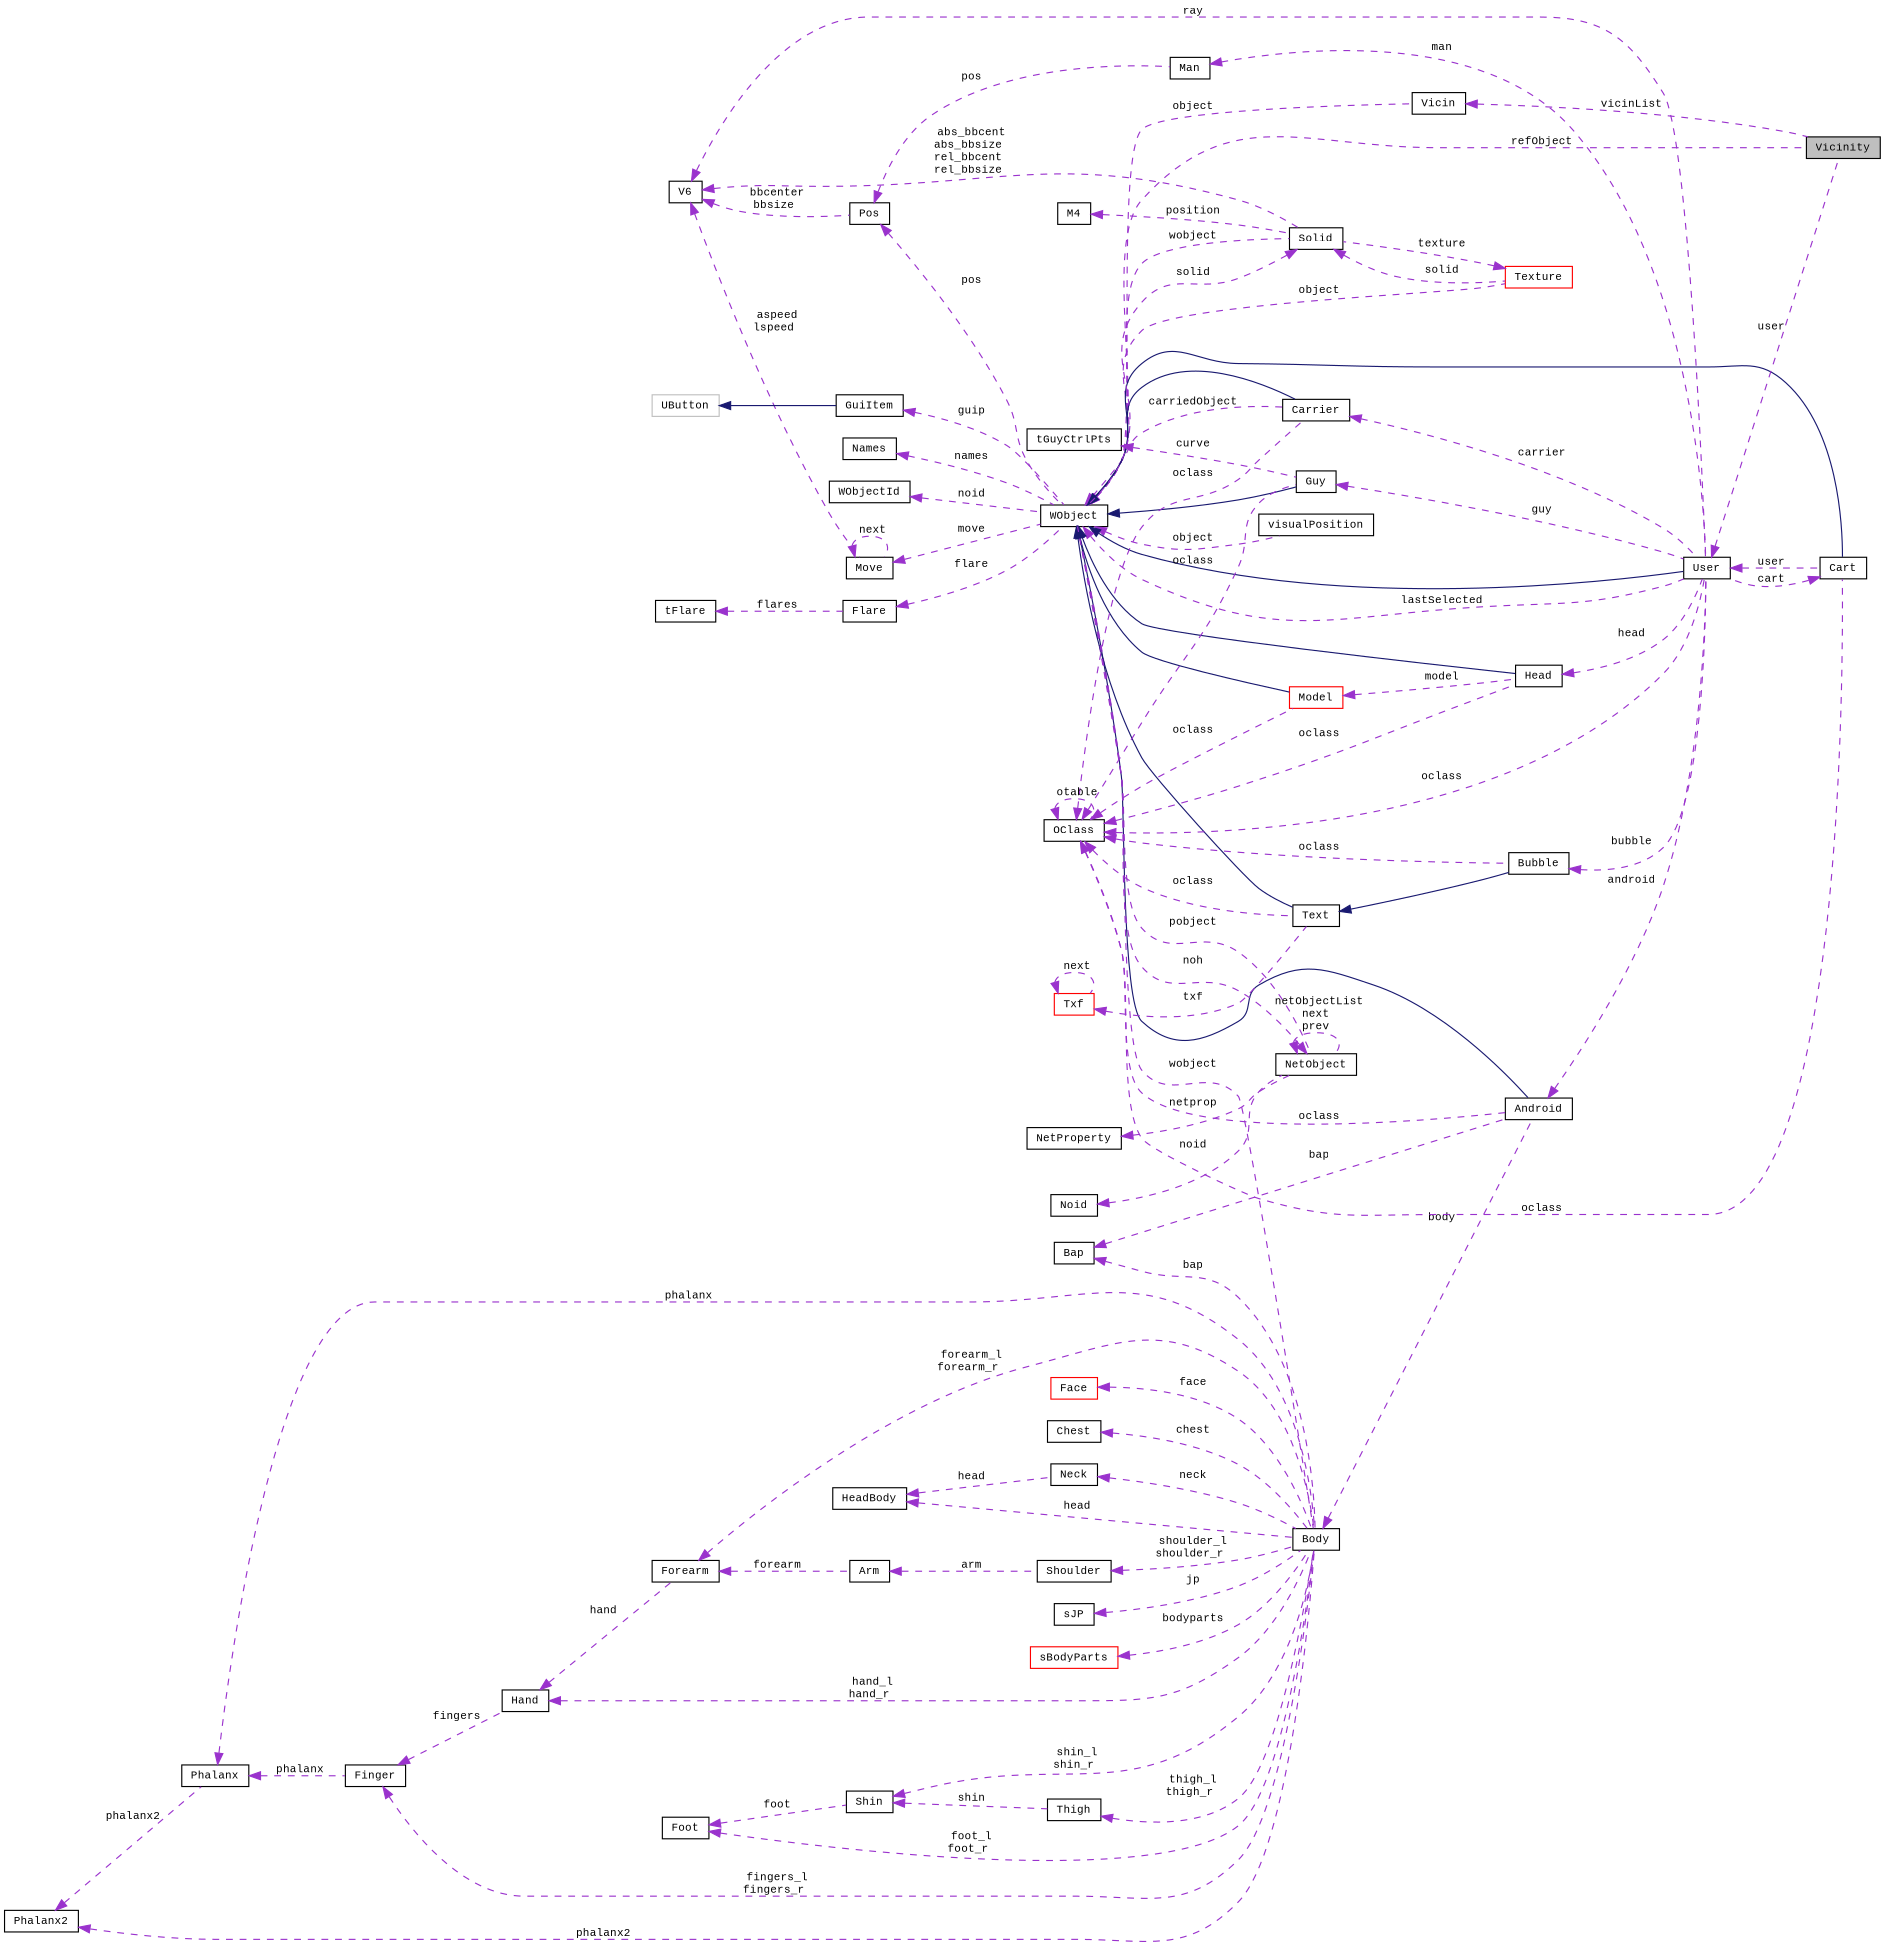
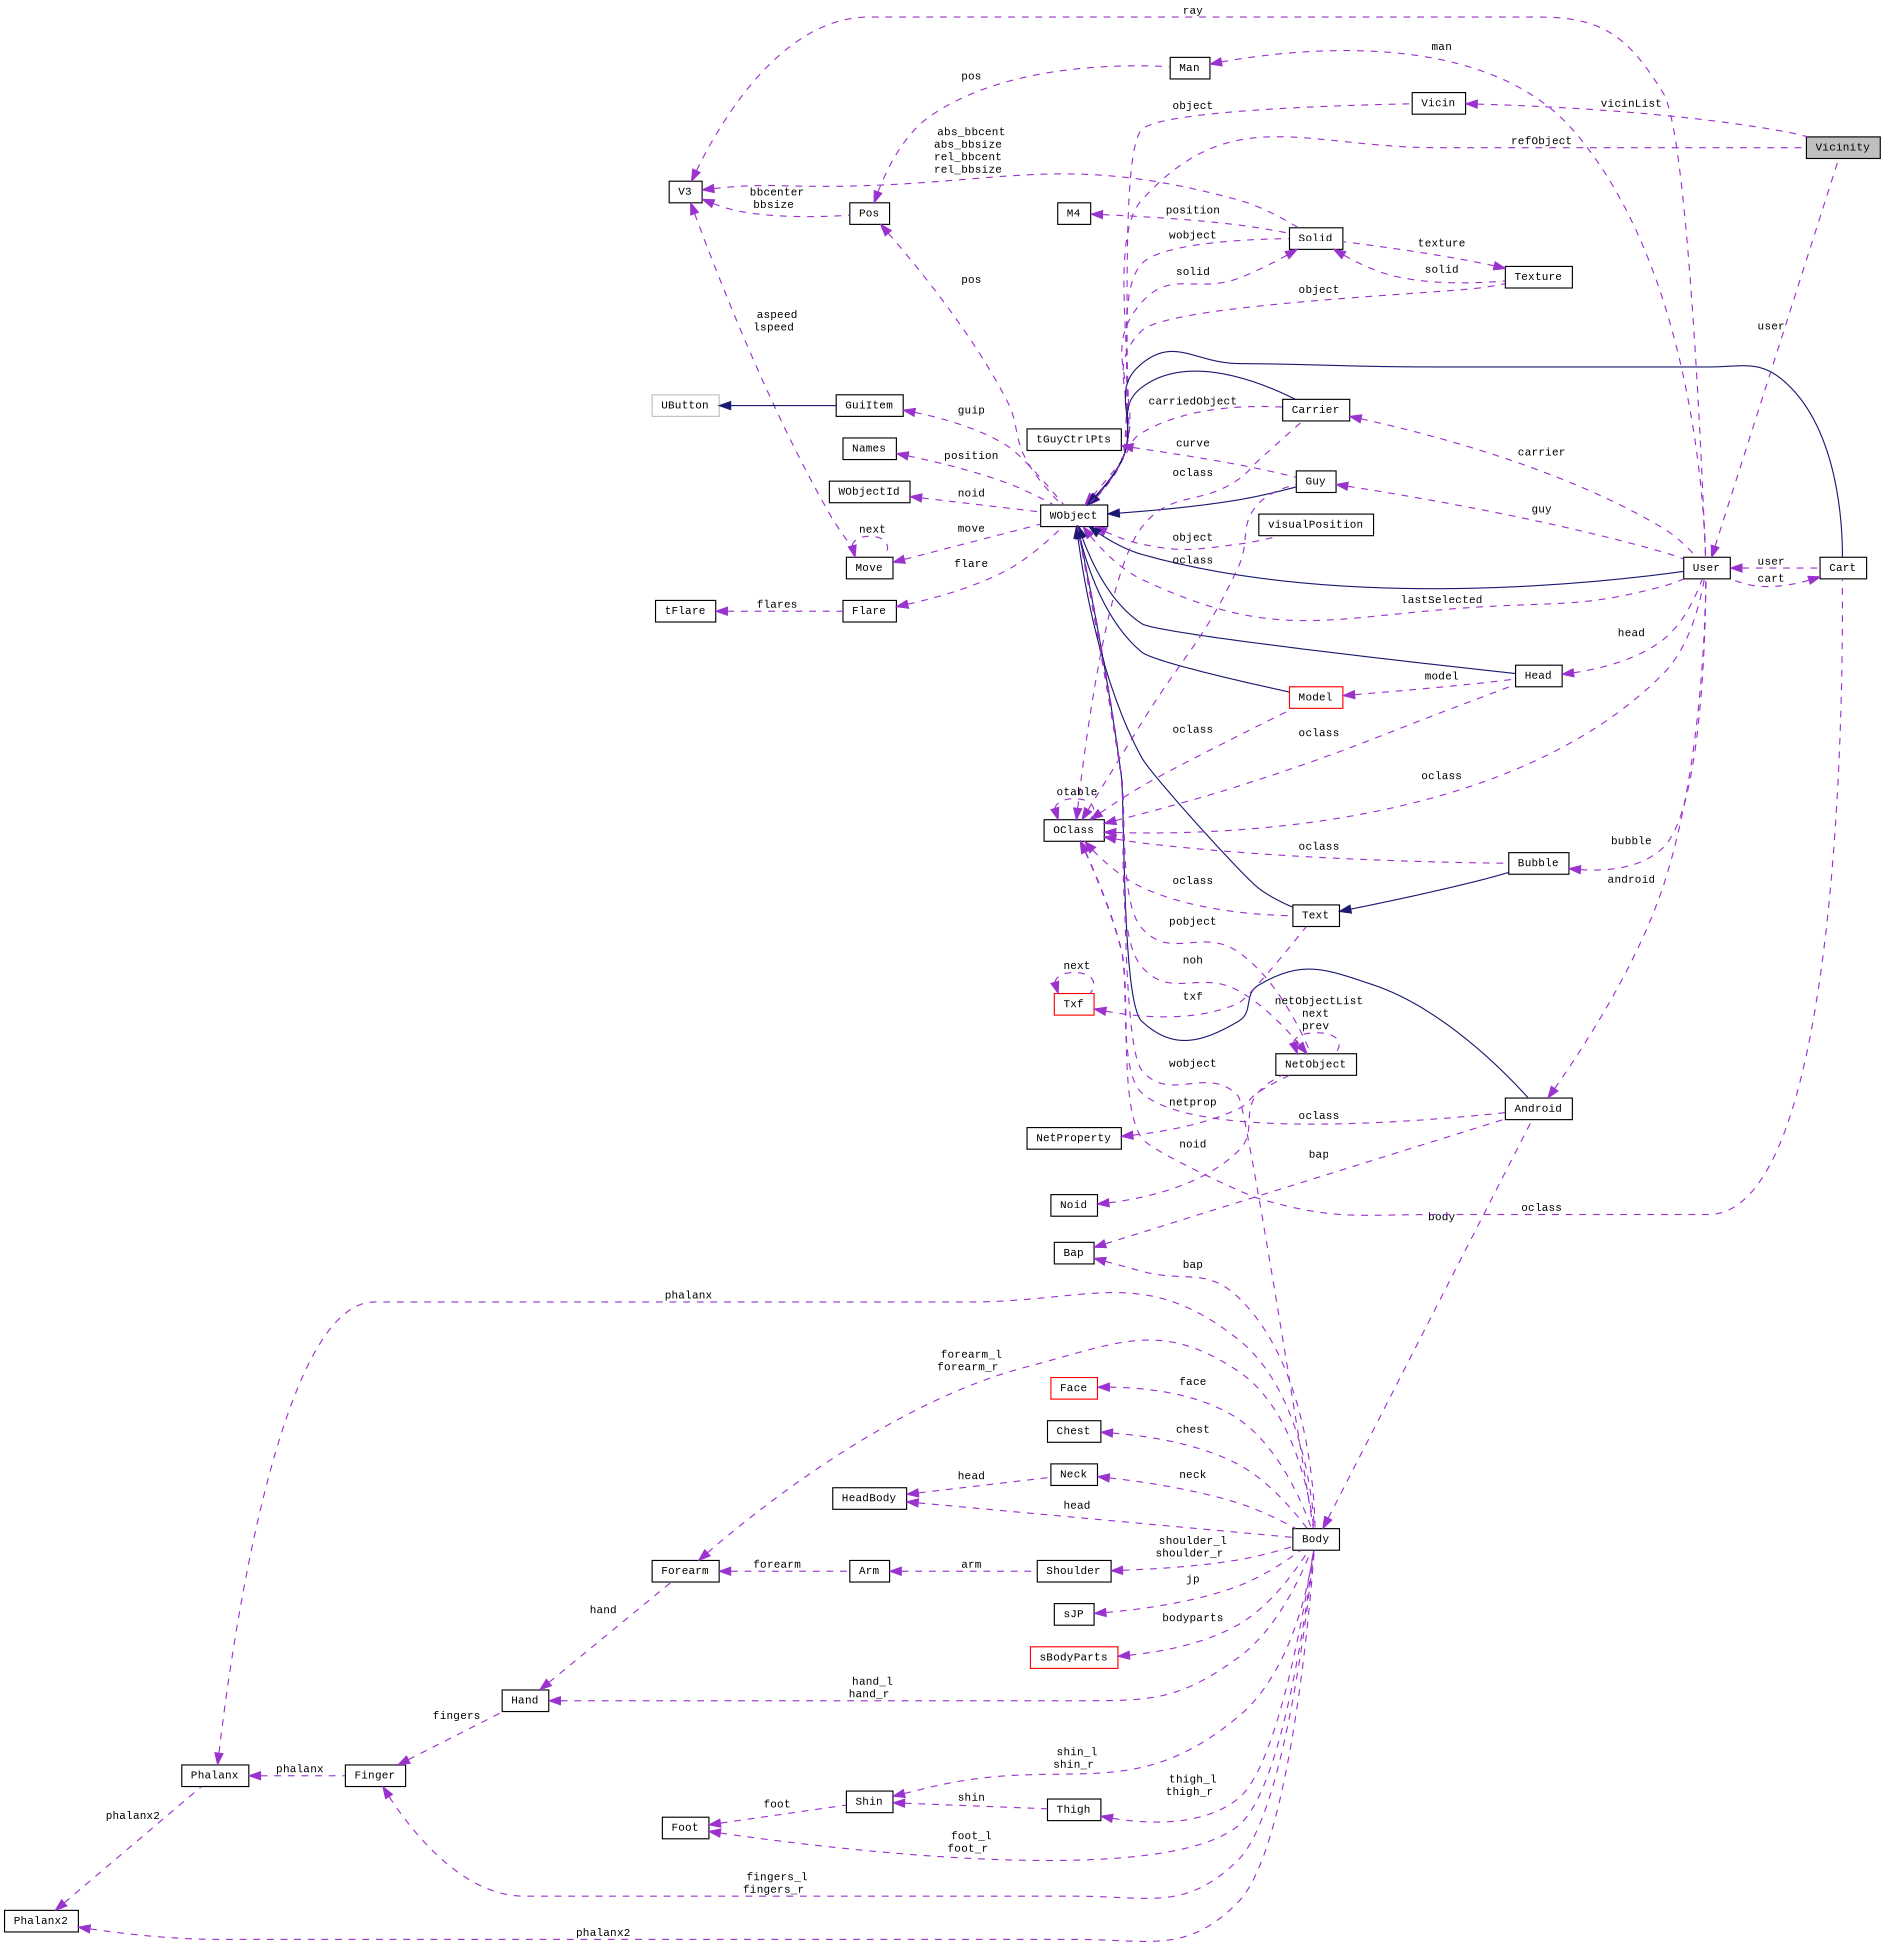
(686, 192) -> (686, 192)
(1539, 277) -> (1539, 277)
(969, 456) -> (969, 456)
